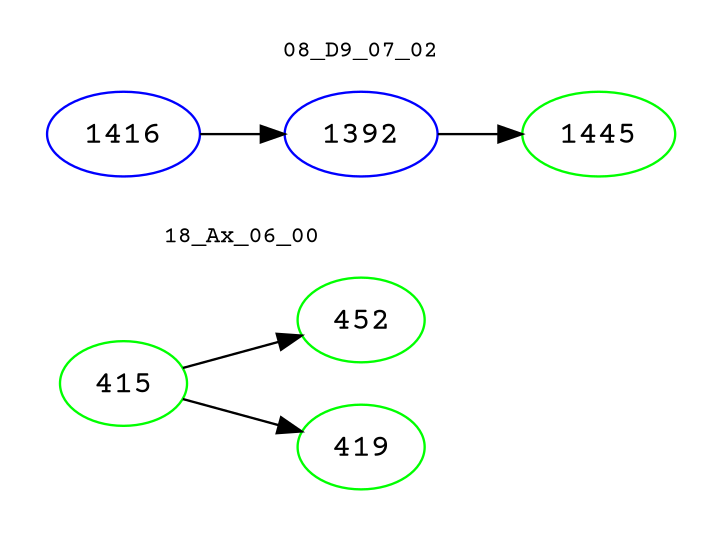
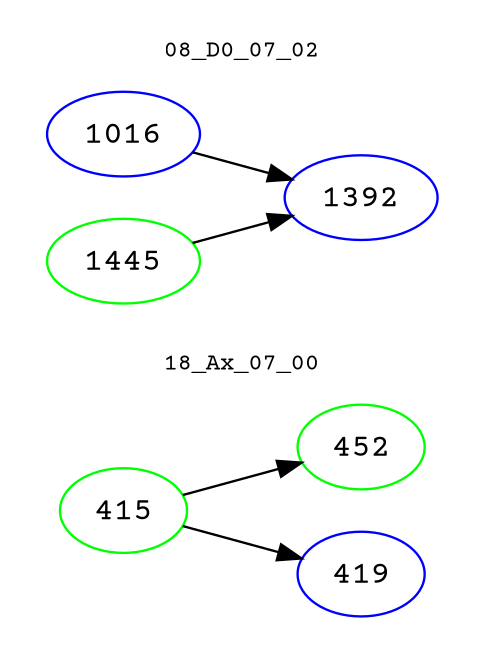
(361, 51) -> (242, 51)
(124, 134) -> (124, 134)
(468, 134) -> (231, 232)
(242, 236) -> (242, 364)
(361, 447) -> (361, 574)
